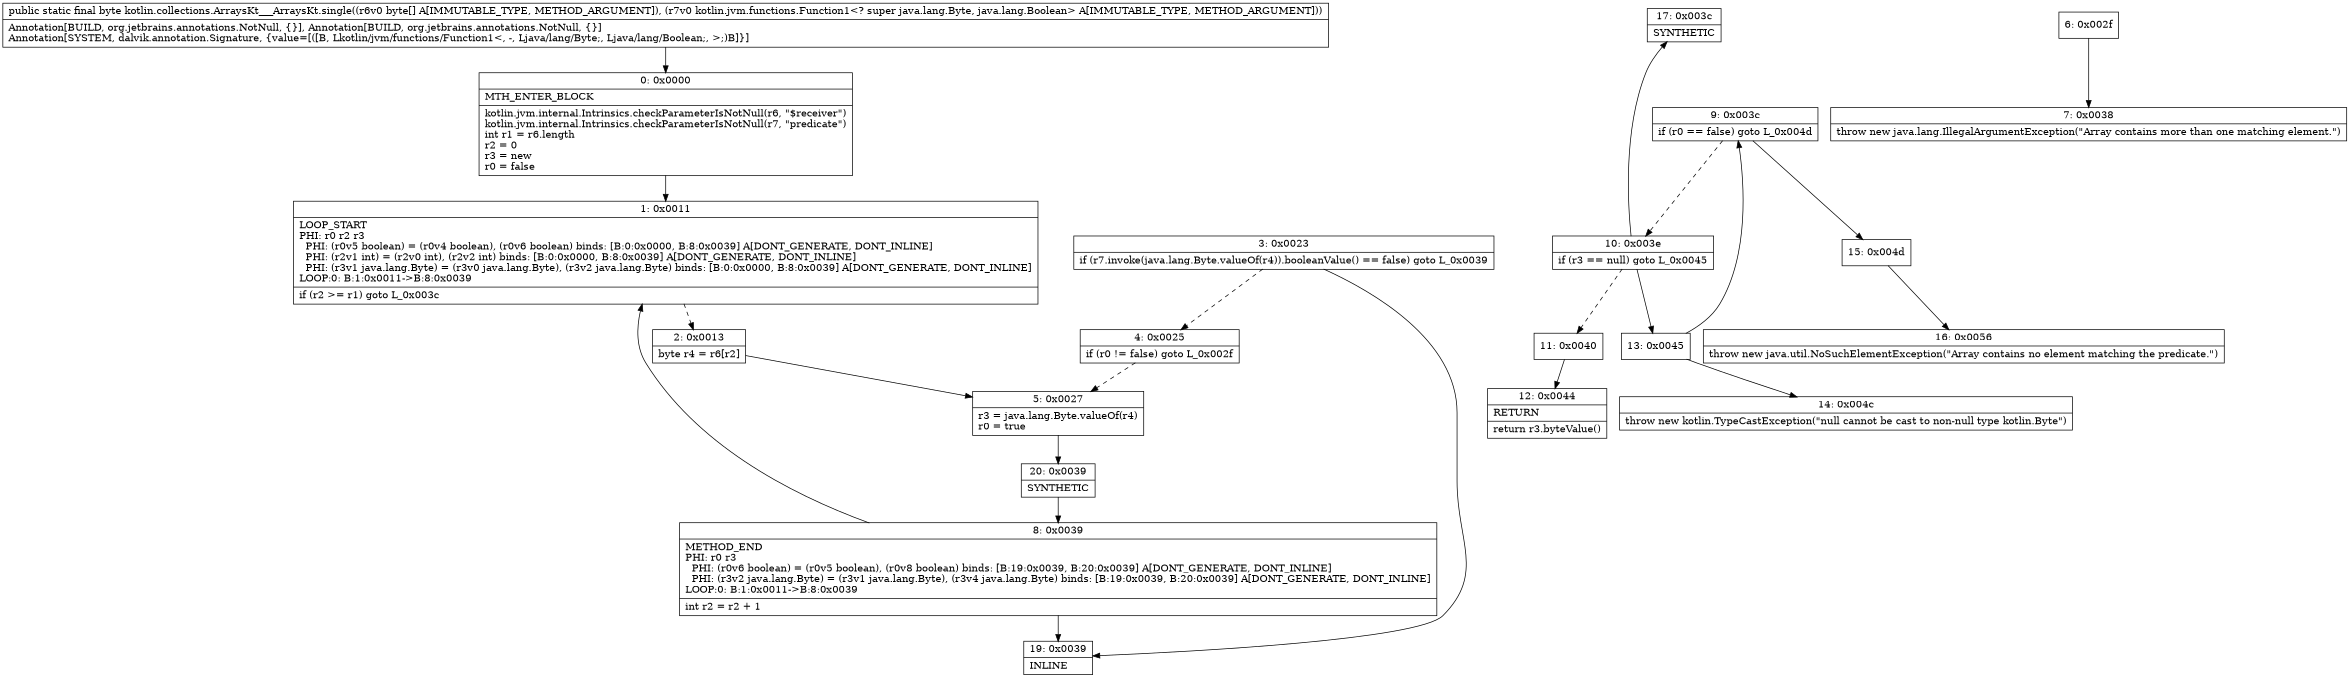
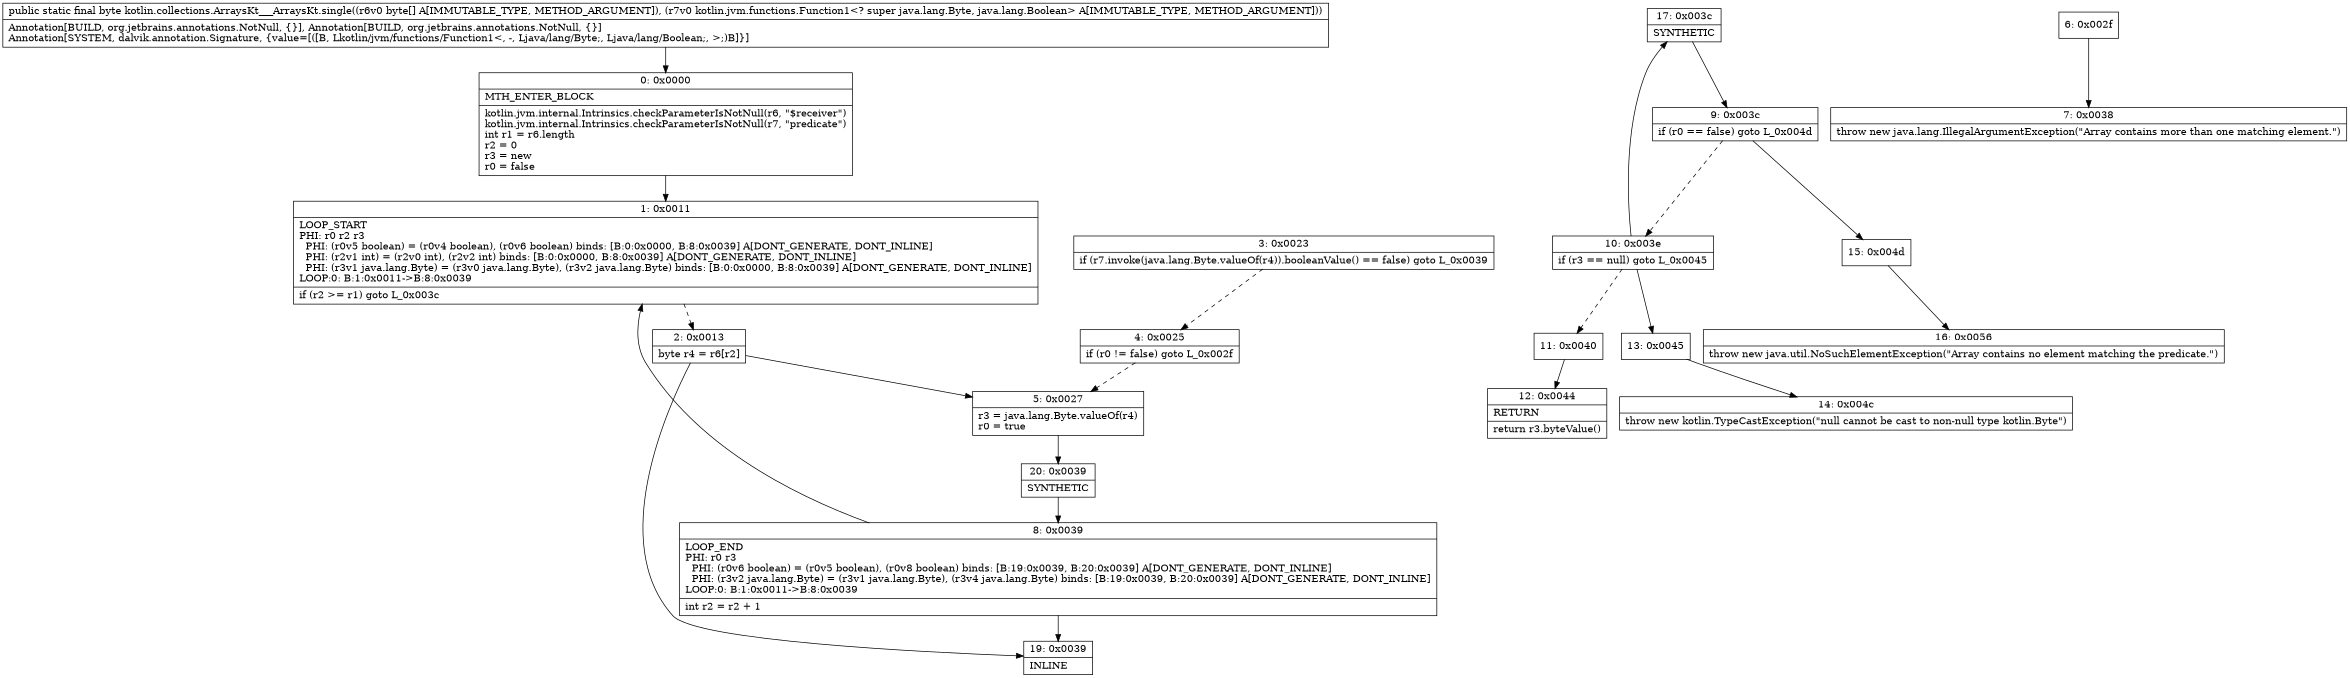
(1739, 250) -> (1708, 72)
(724, 547) -> (714, 547)
(1462, 587) -> (710, 629)
